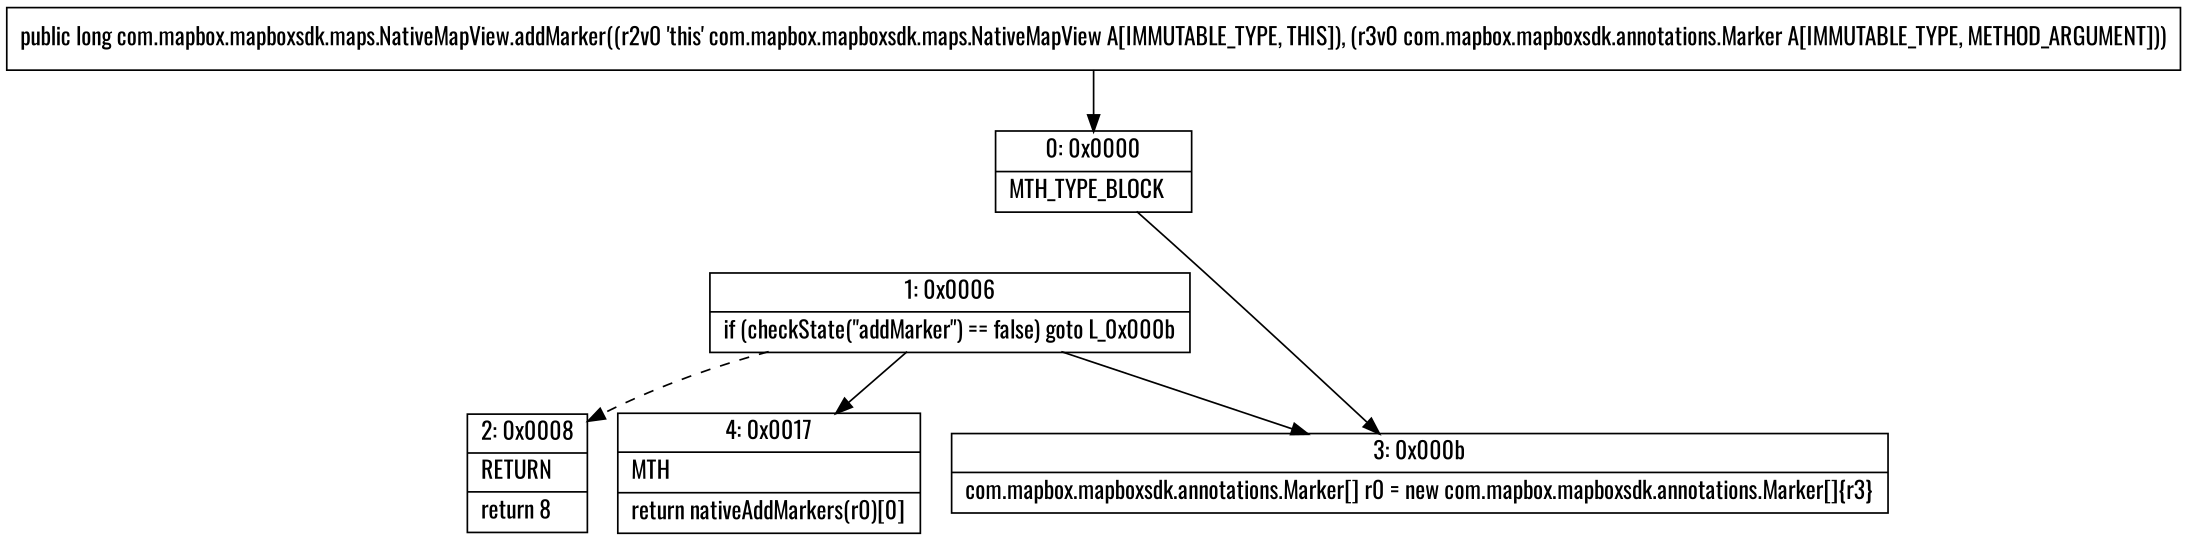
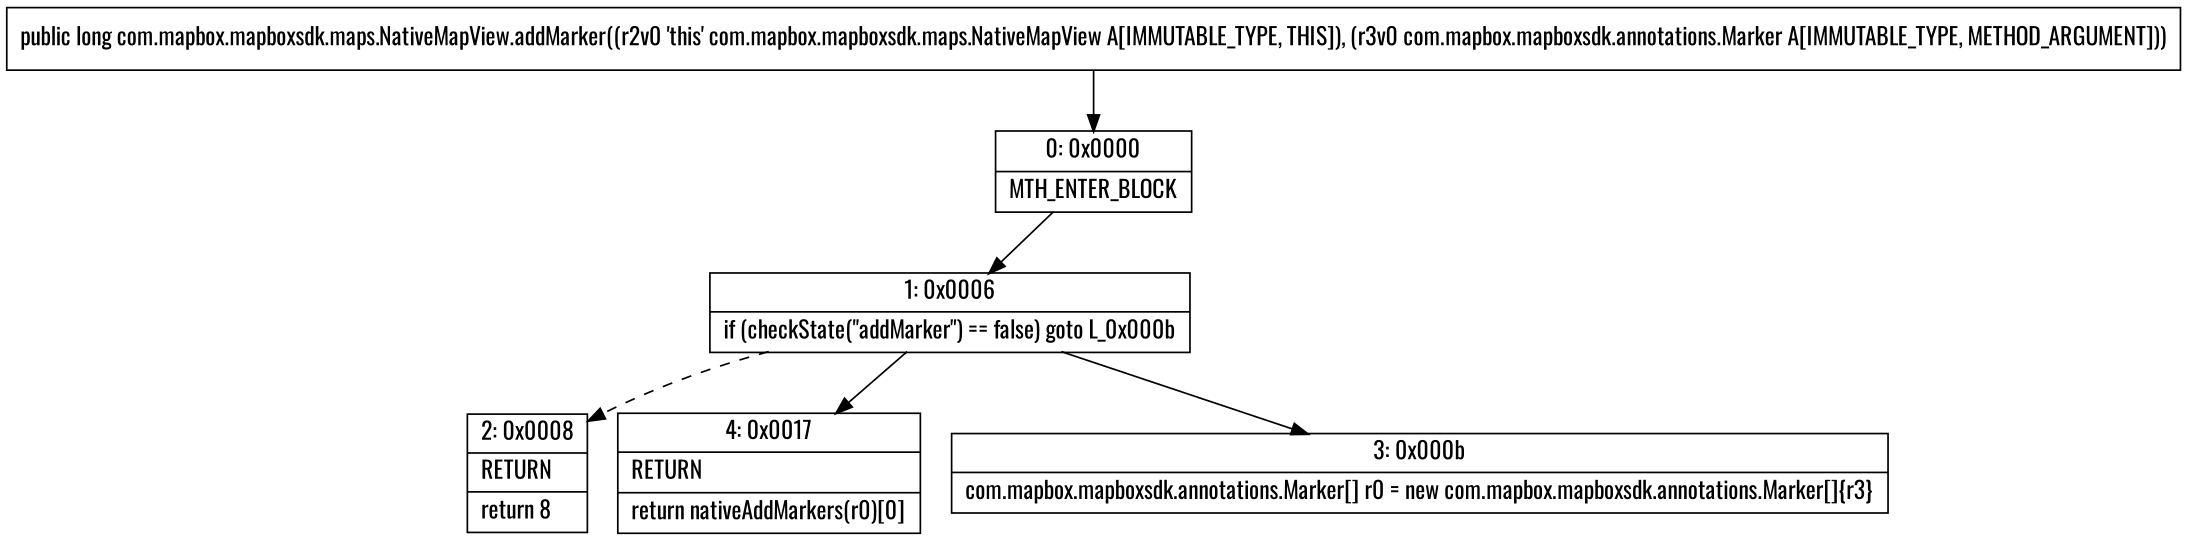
(1087, 191) -> (1094, 191)
(1252, 316) -> (1027, 237)
(651, 472) -> (668, 472)
